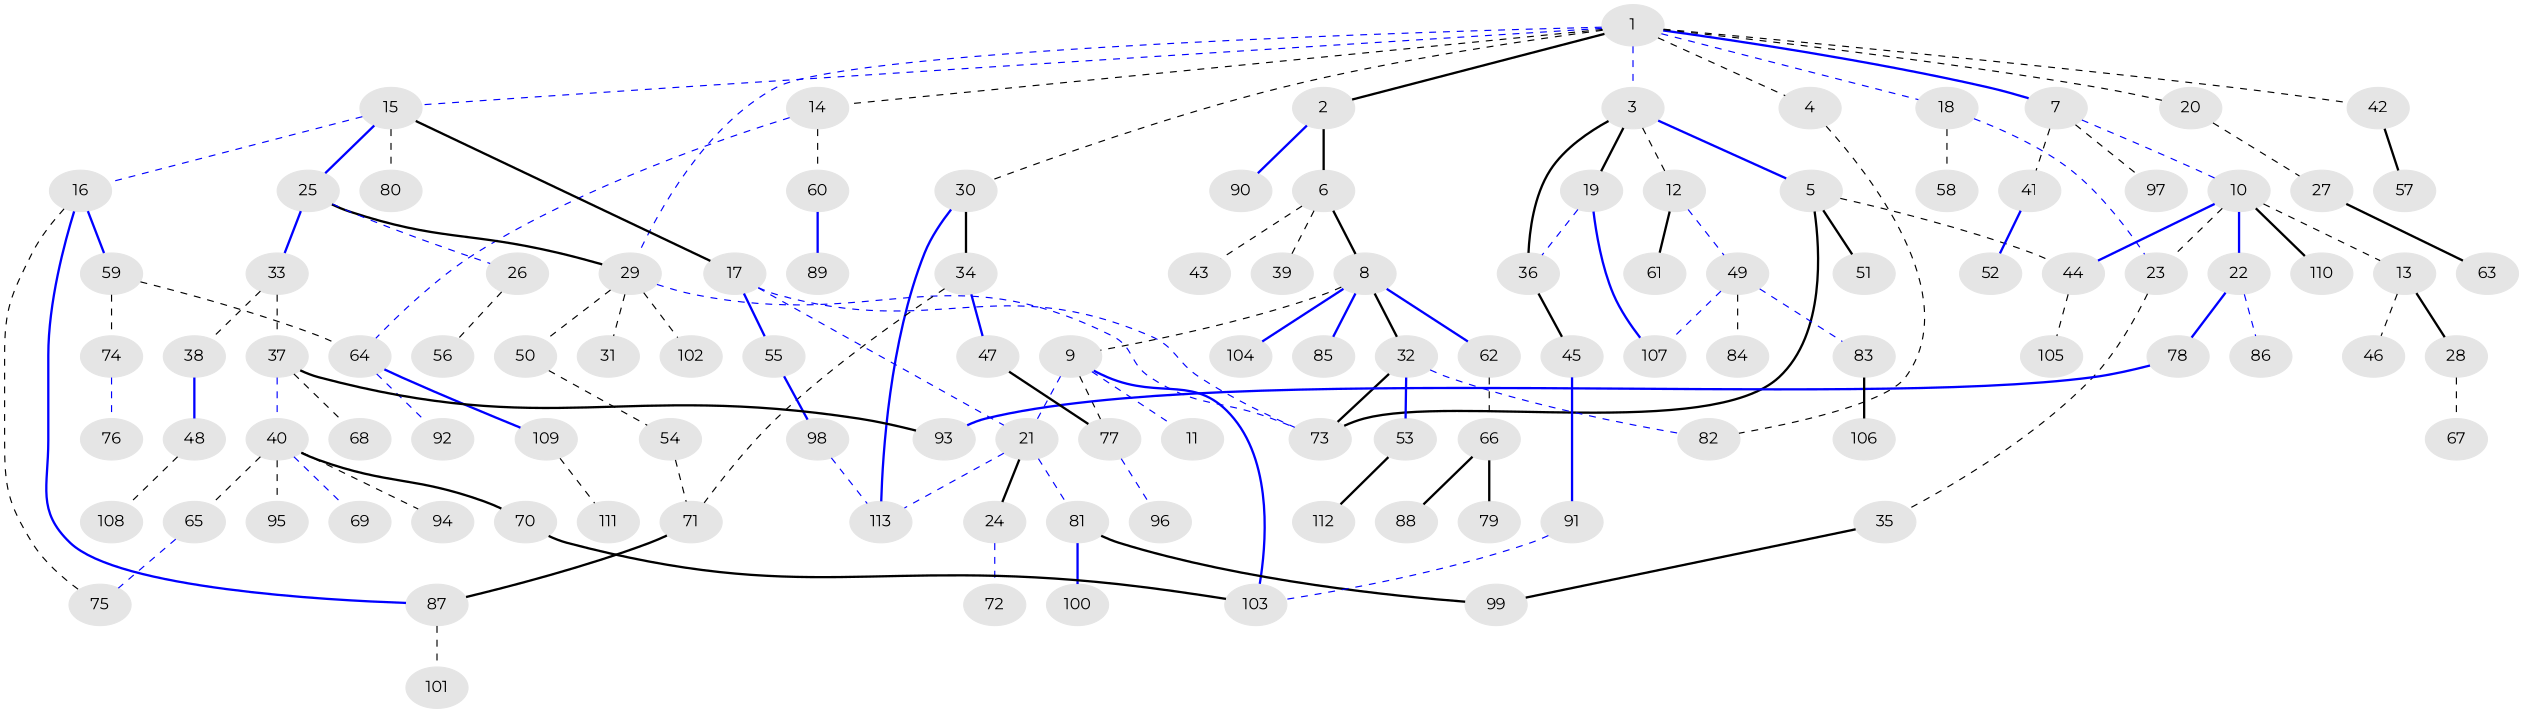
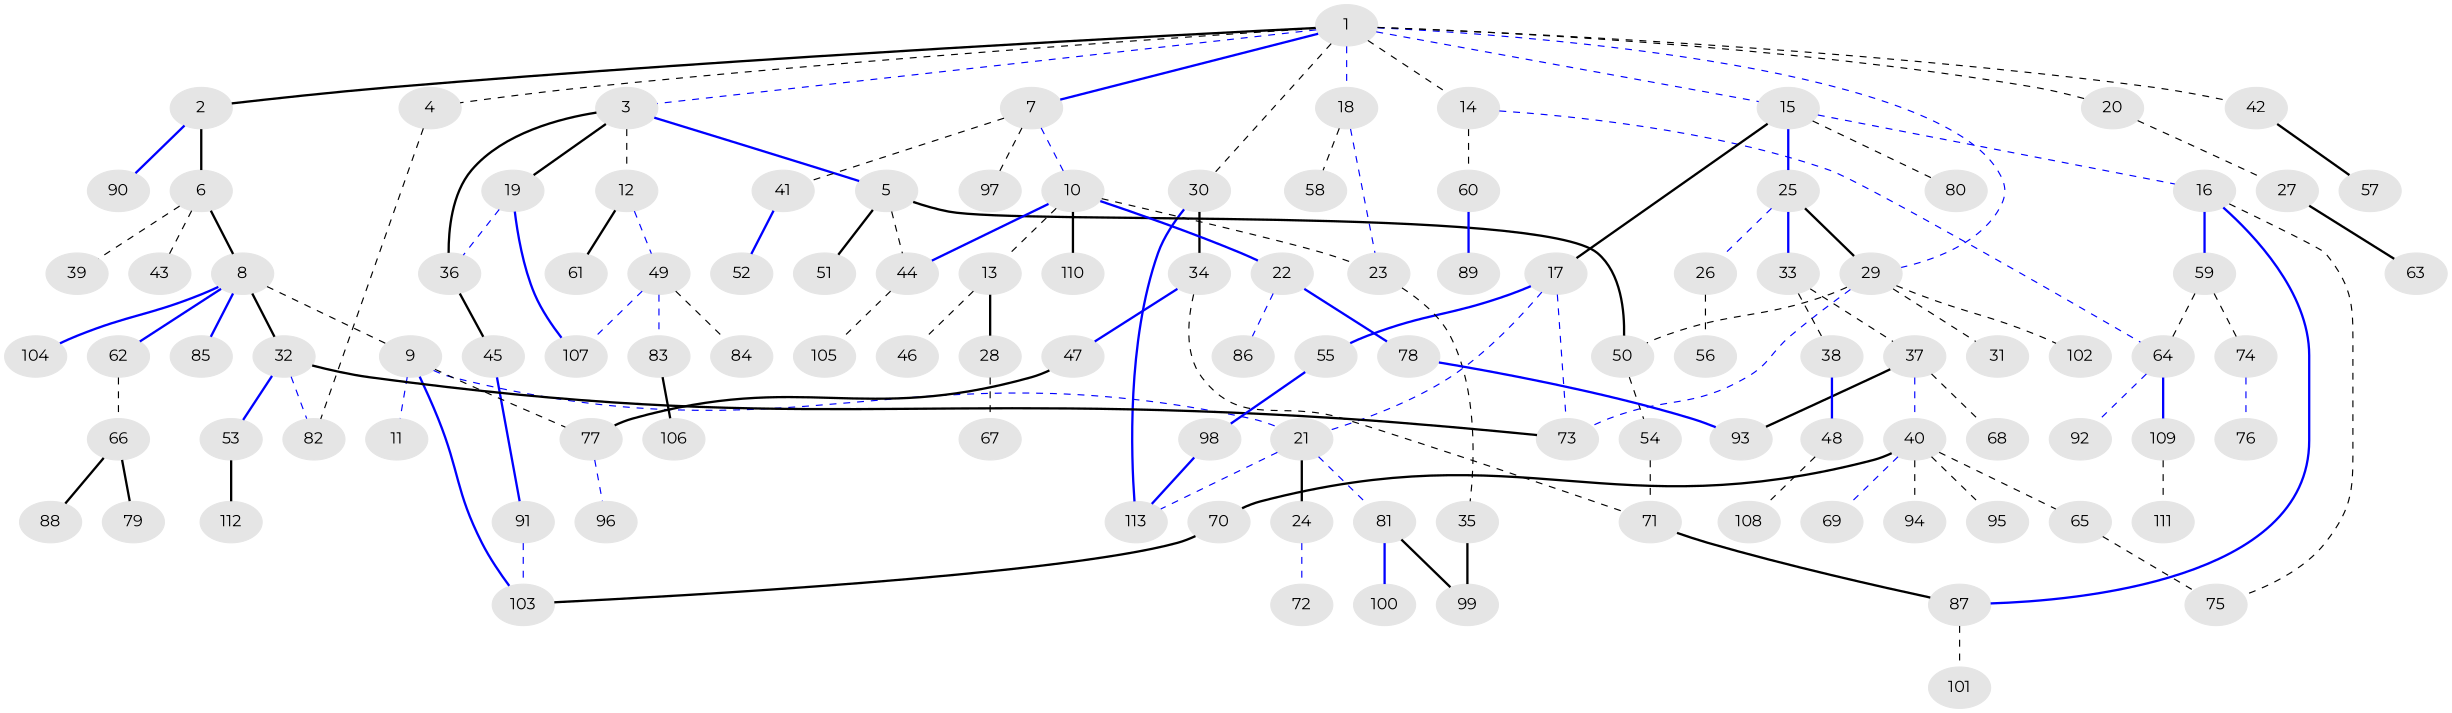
(1652, 411) -> (1301, 221)
(849, 481) -> (1173, 481)
(147, 564) -> (2148, 564)
